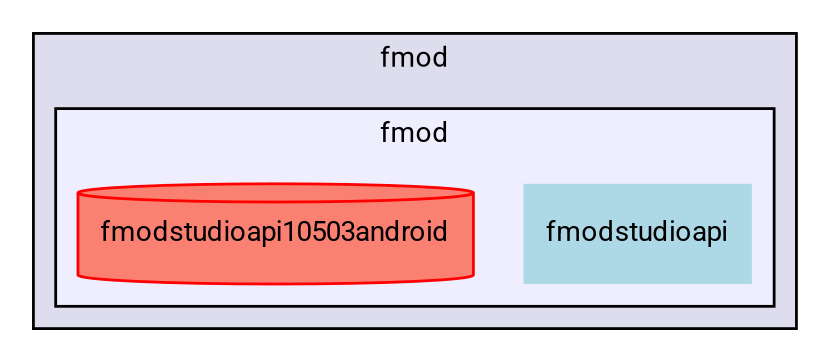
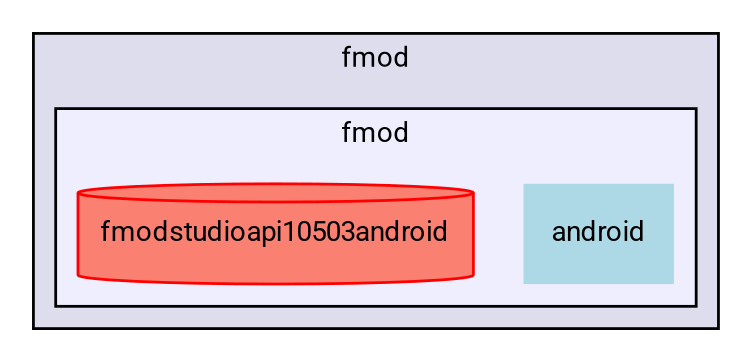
(638, 234) -> (599, 234)
